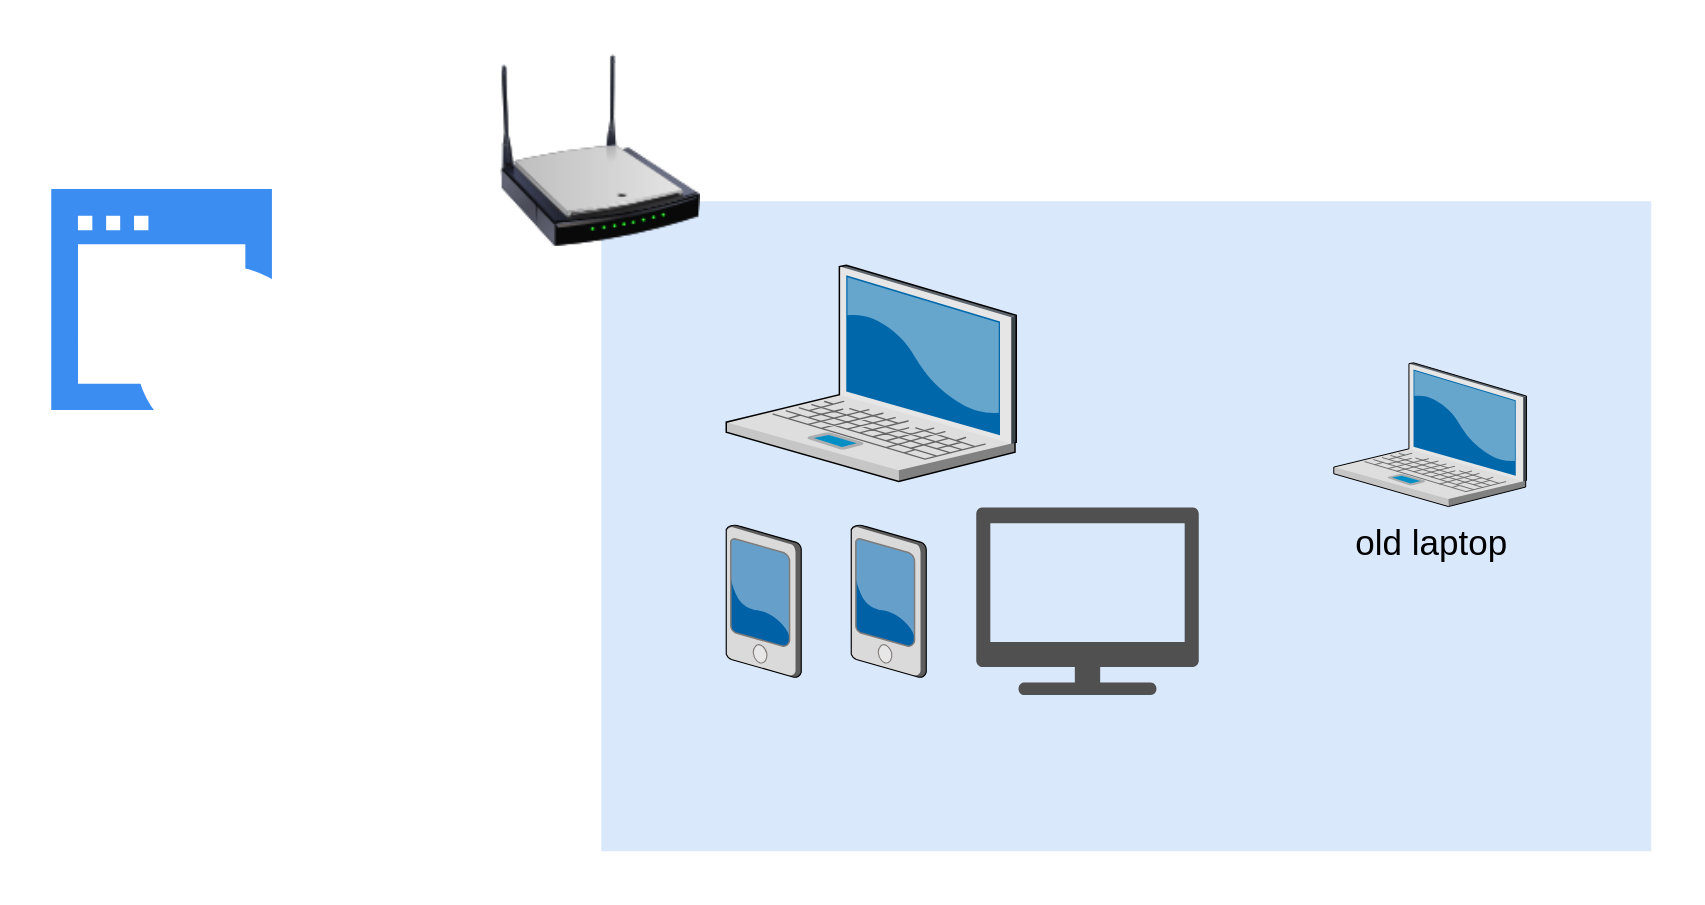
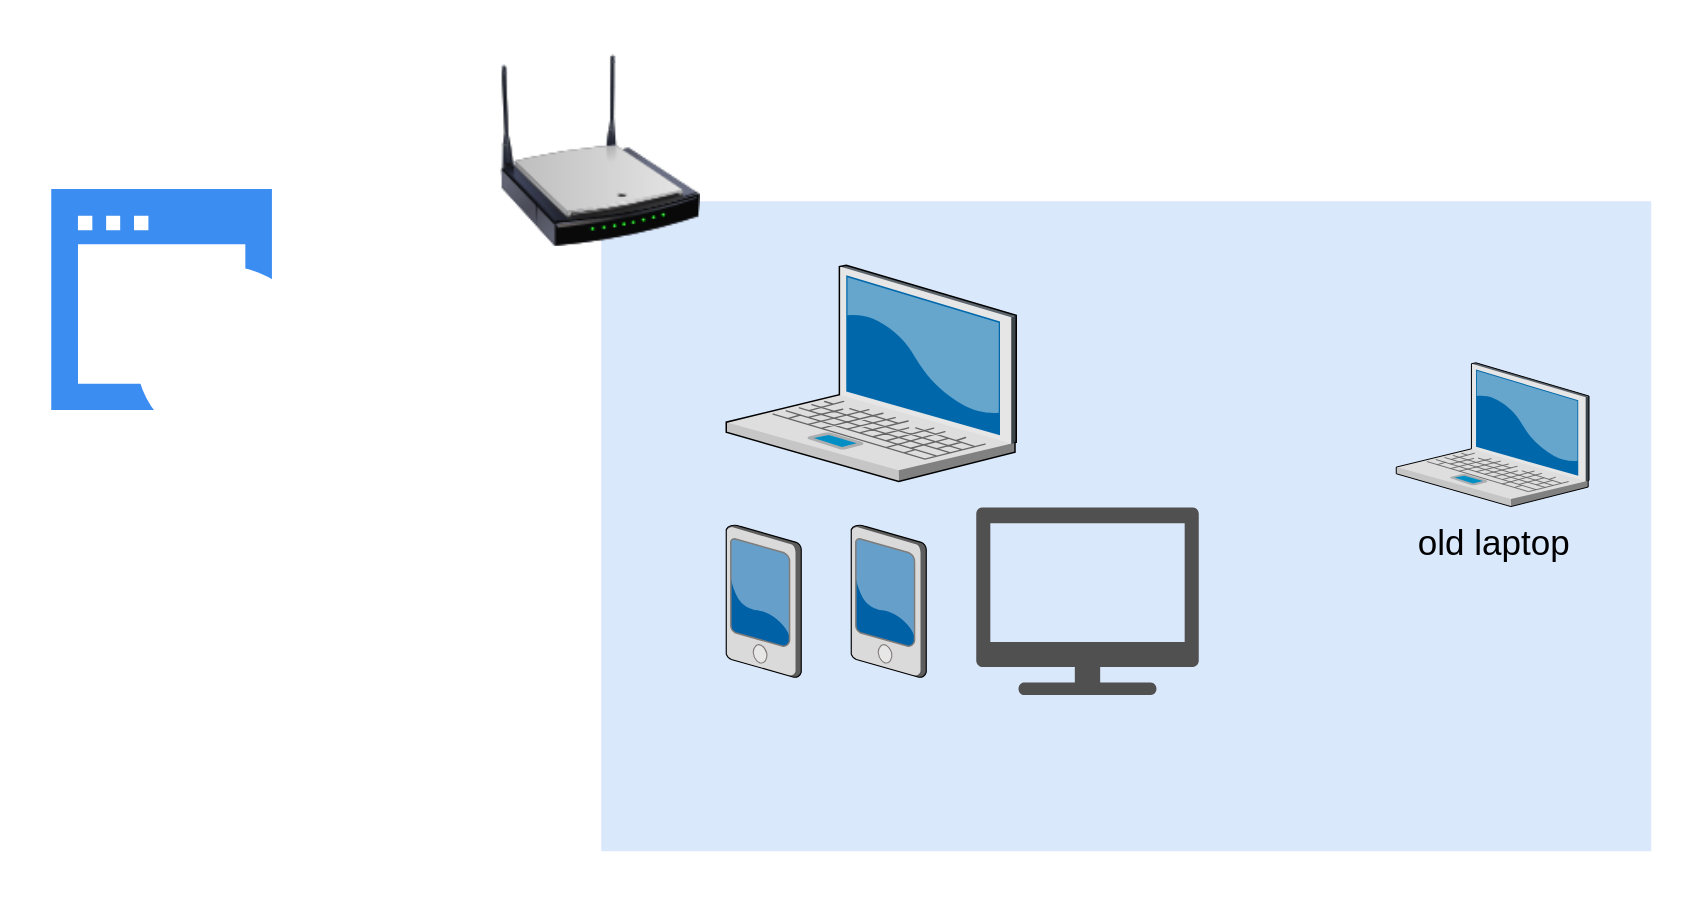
(1430, 435) -> (1493, 435)
